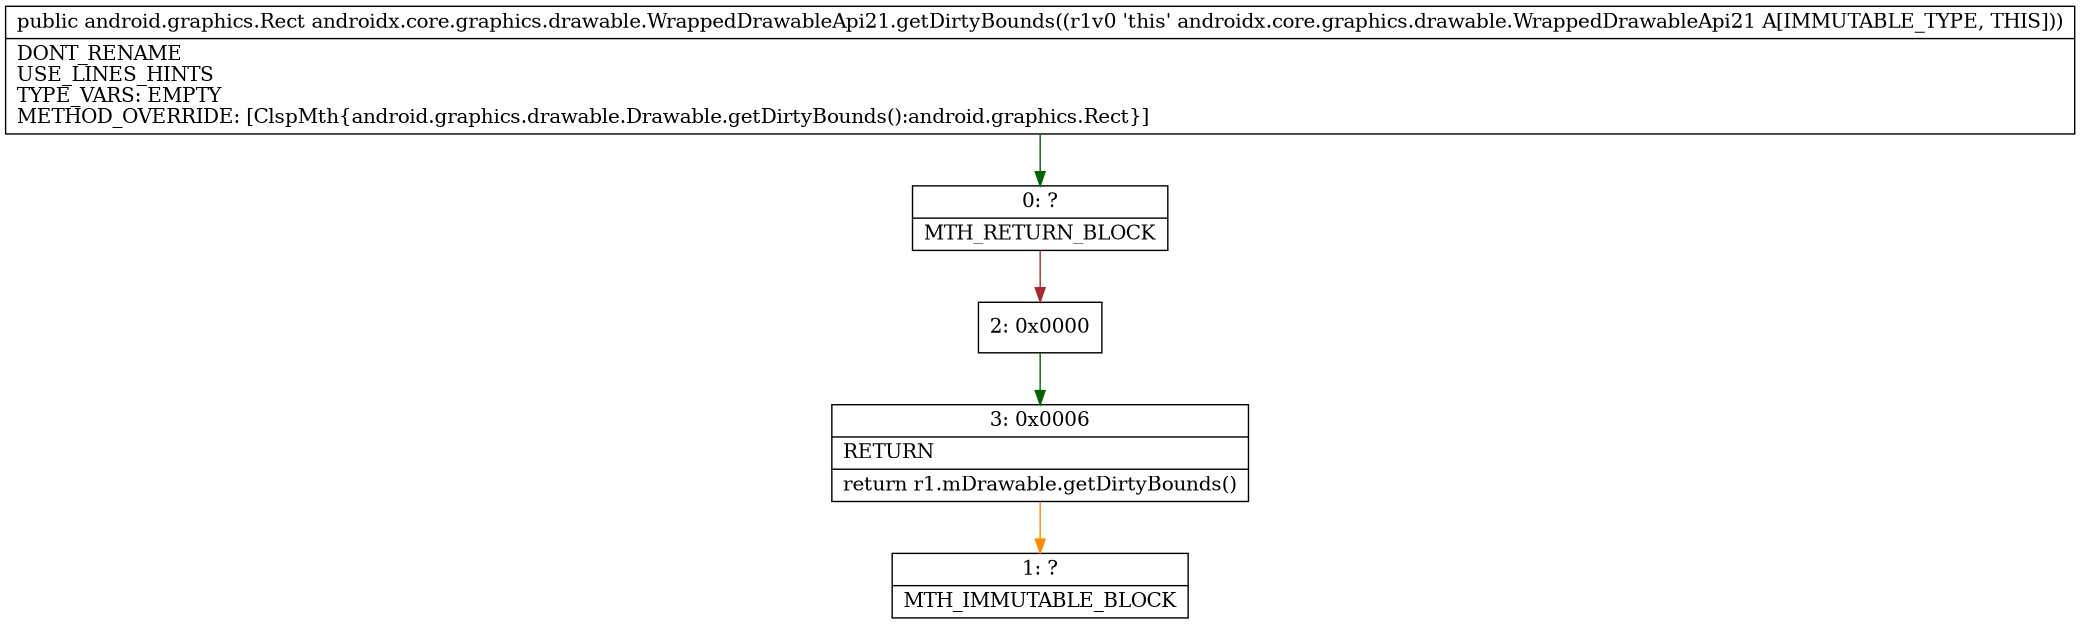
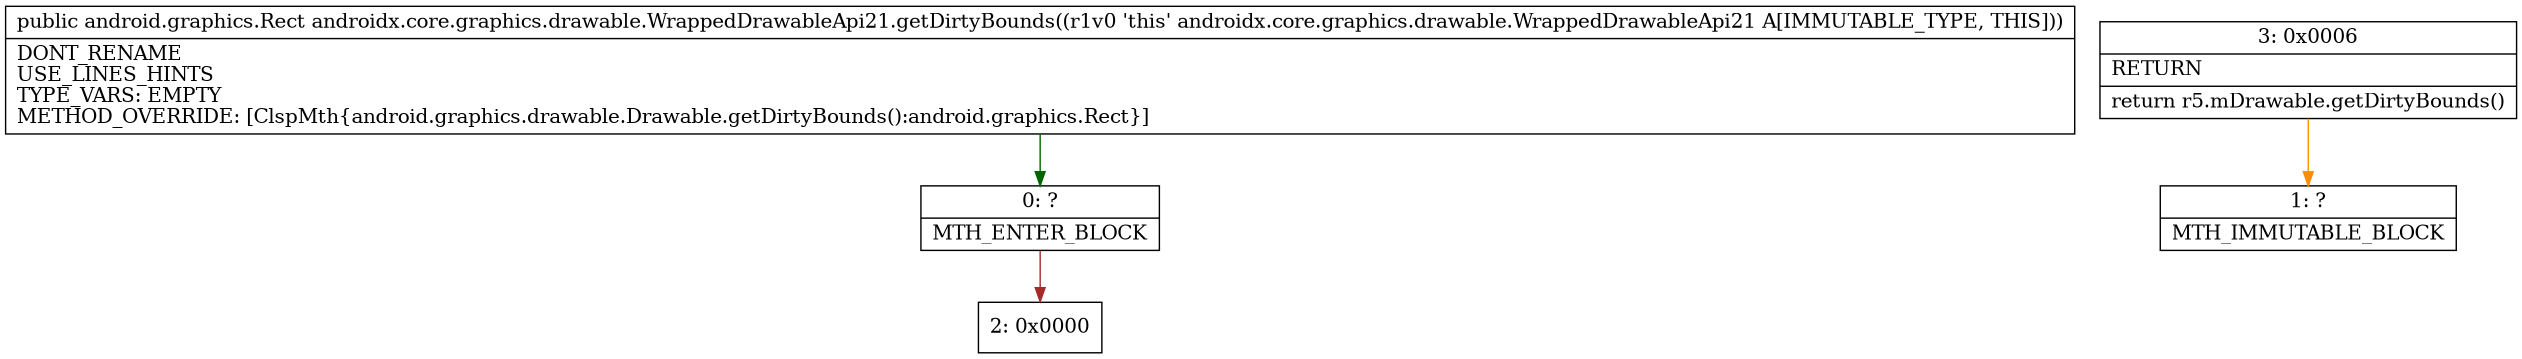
(1040, 234) -> (1040, 234)
(1040, 372) -> none
(1040, 485) -> (2308, 102)
